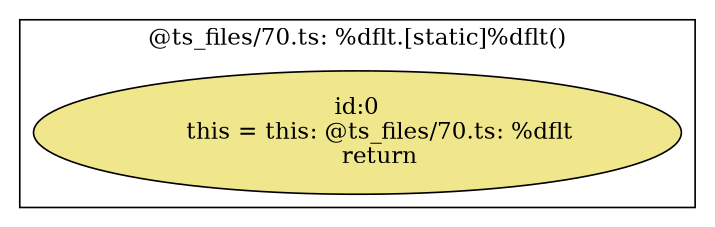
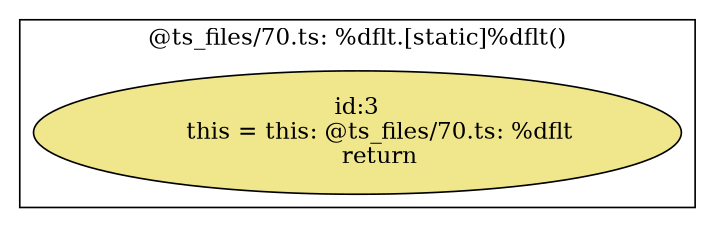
(357, 133) -> (357, 133)
